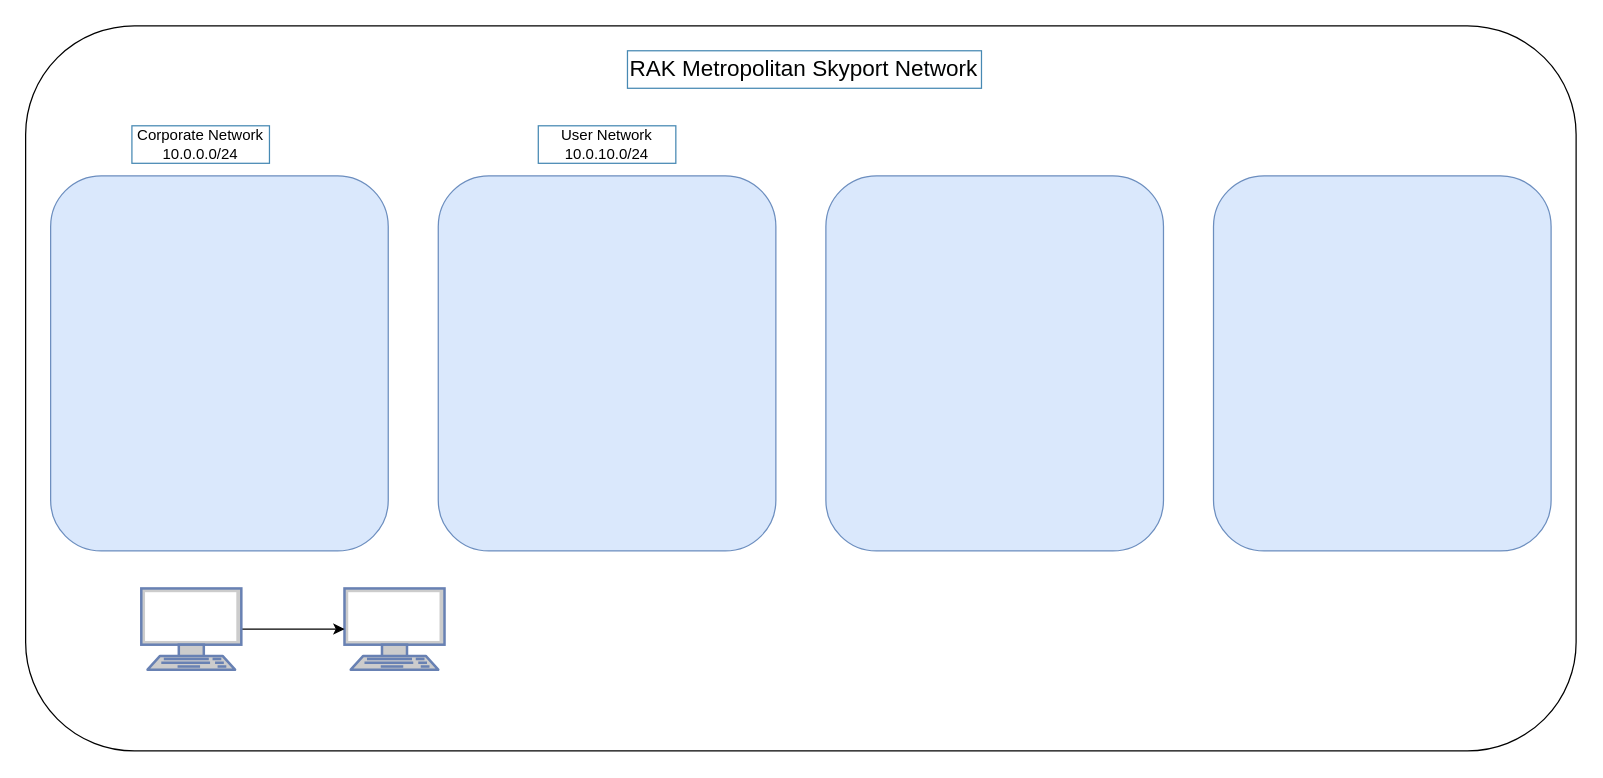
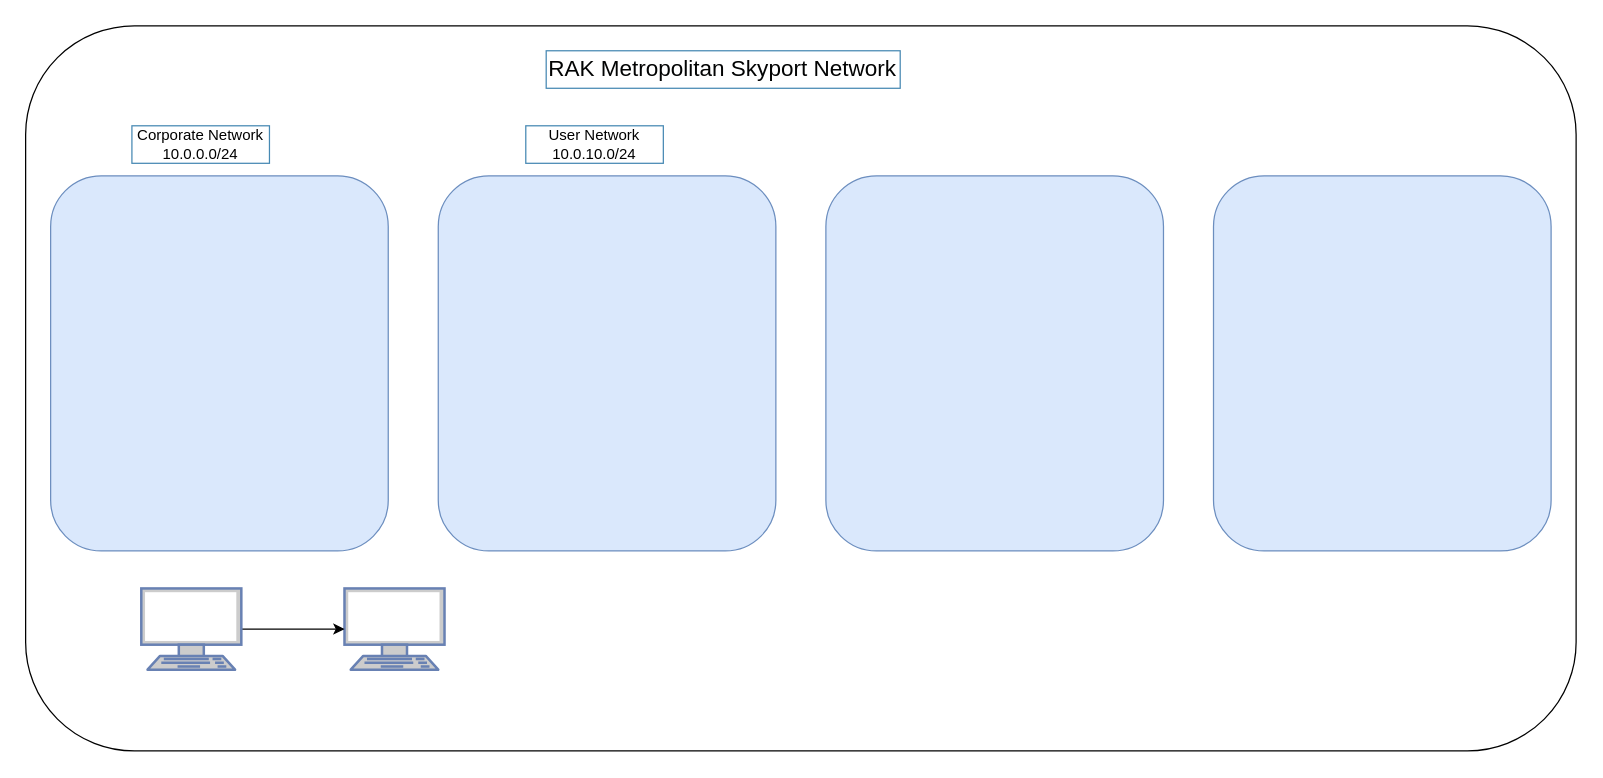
(804, 69) -> (723, 69)
(607, 144) -> (594, 144)
